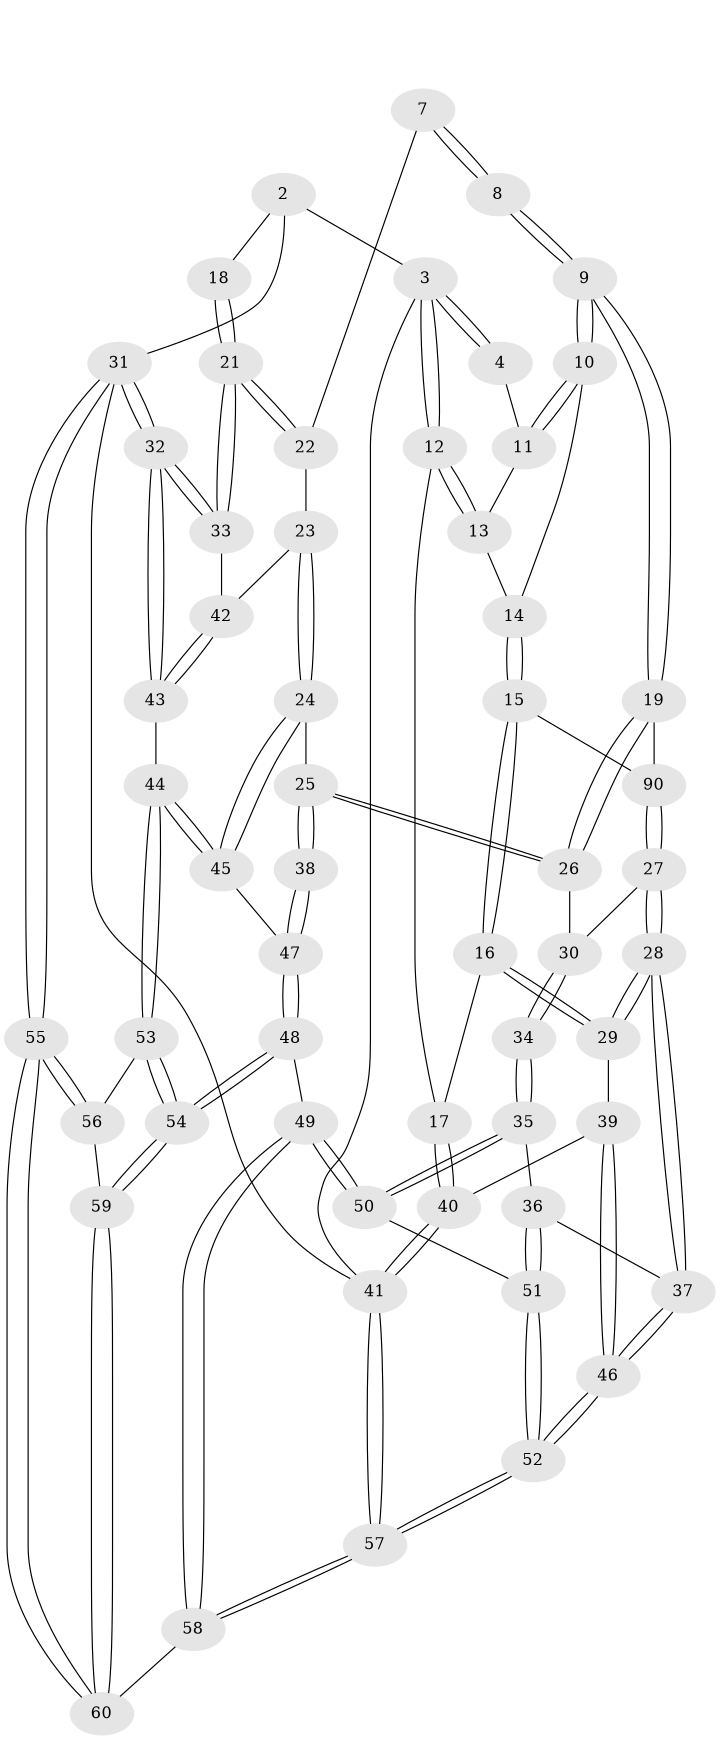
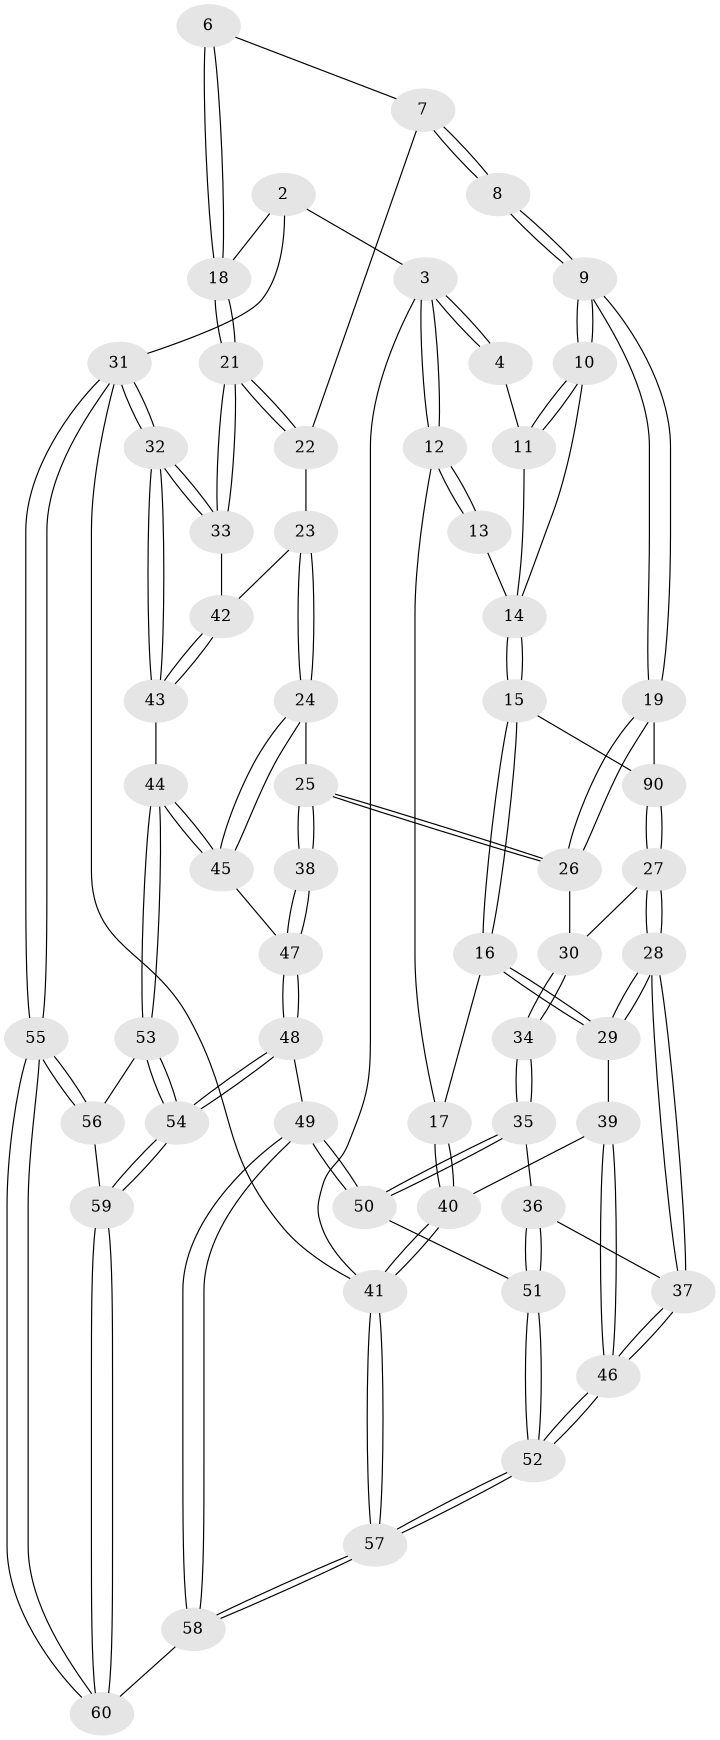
none -> (209, 26)
(502, 490) -> (523, 532)
